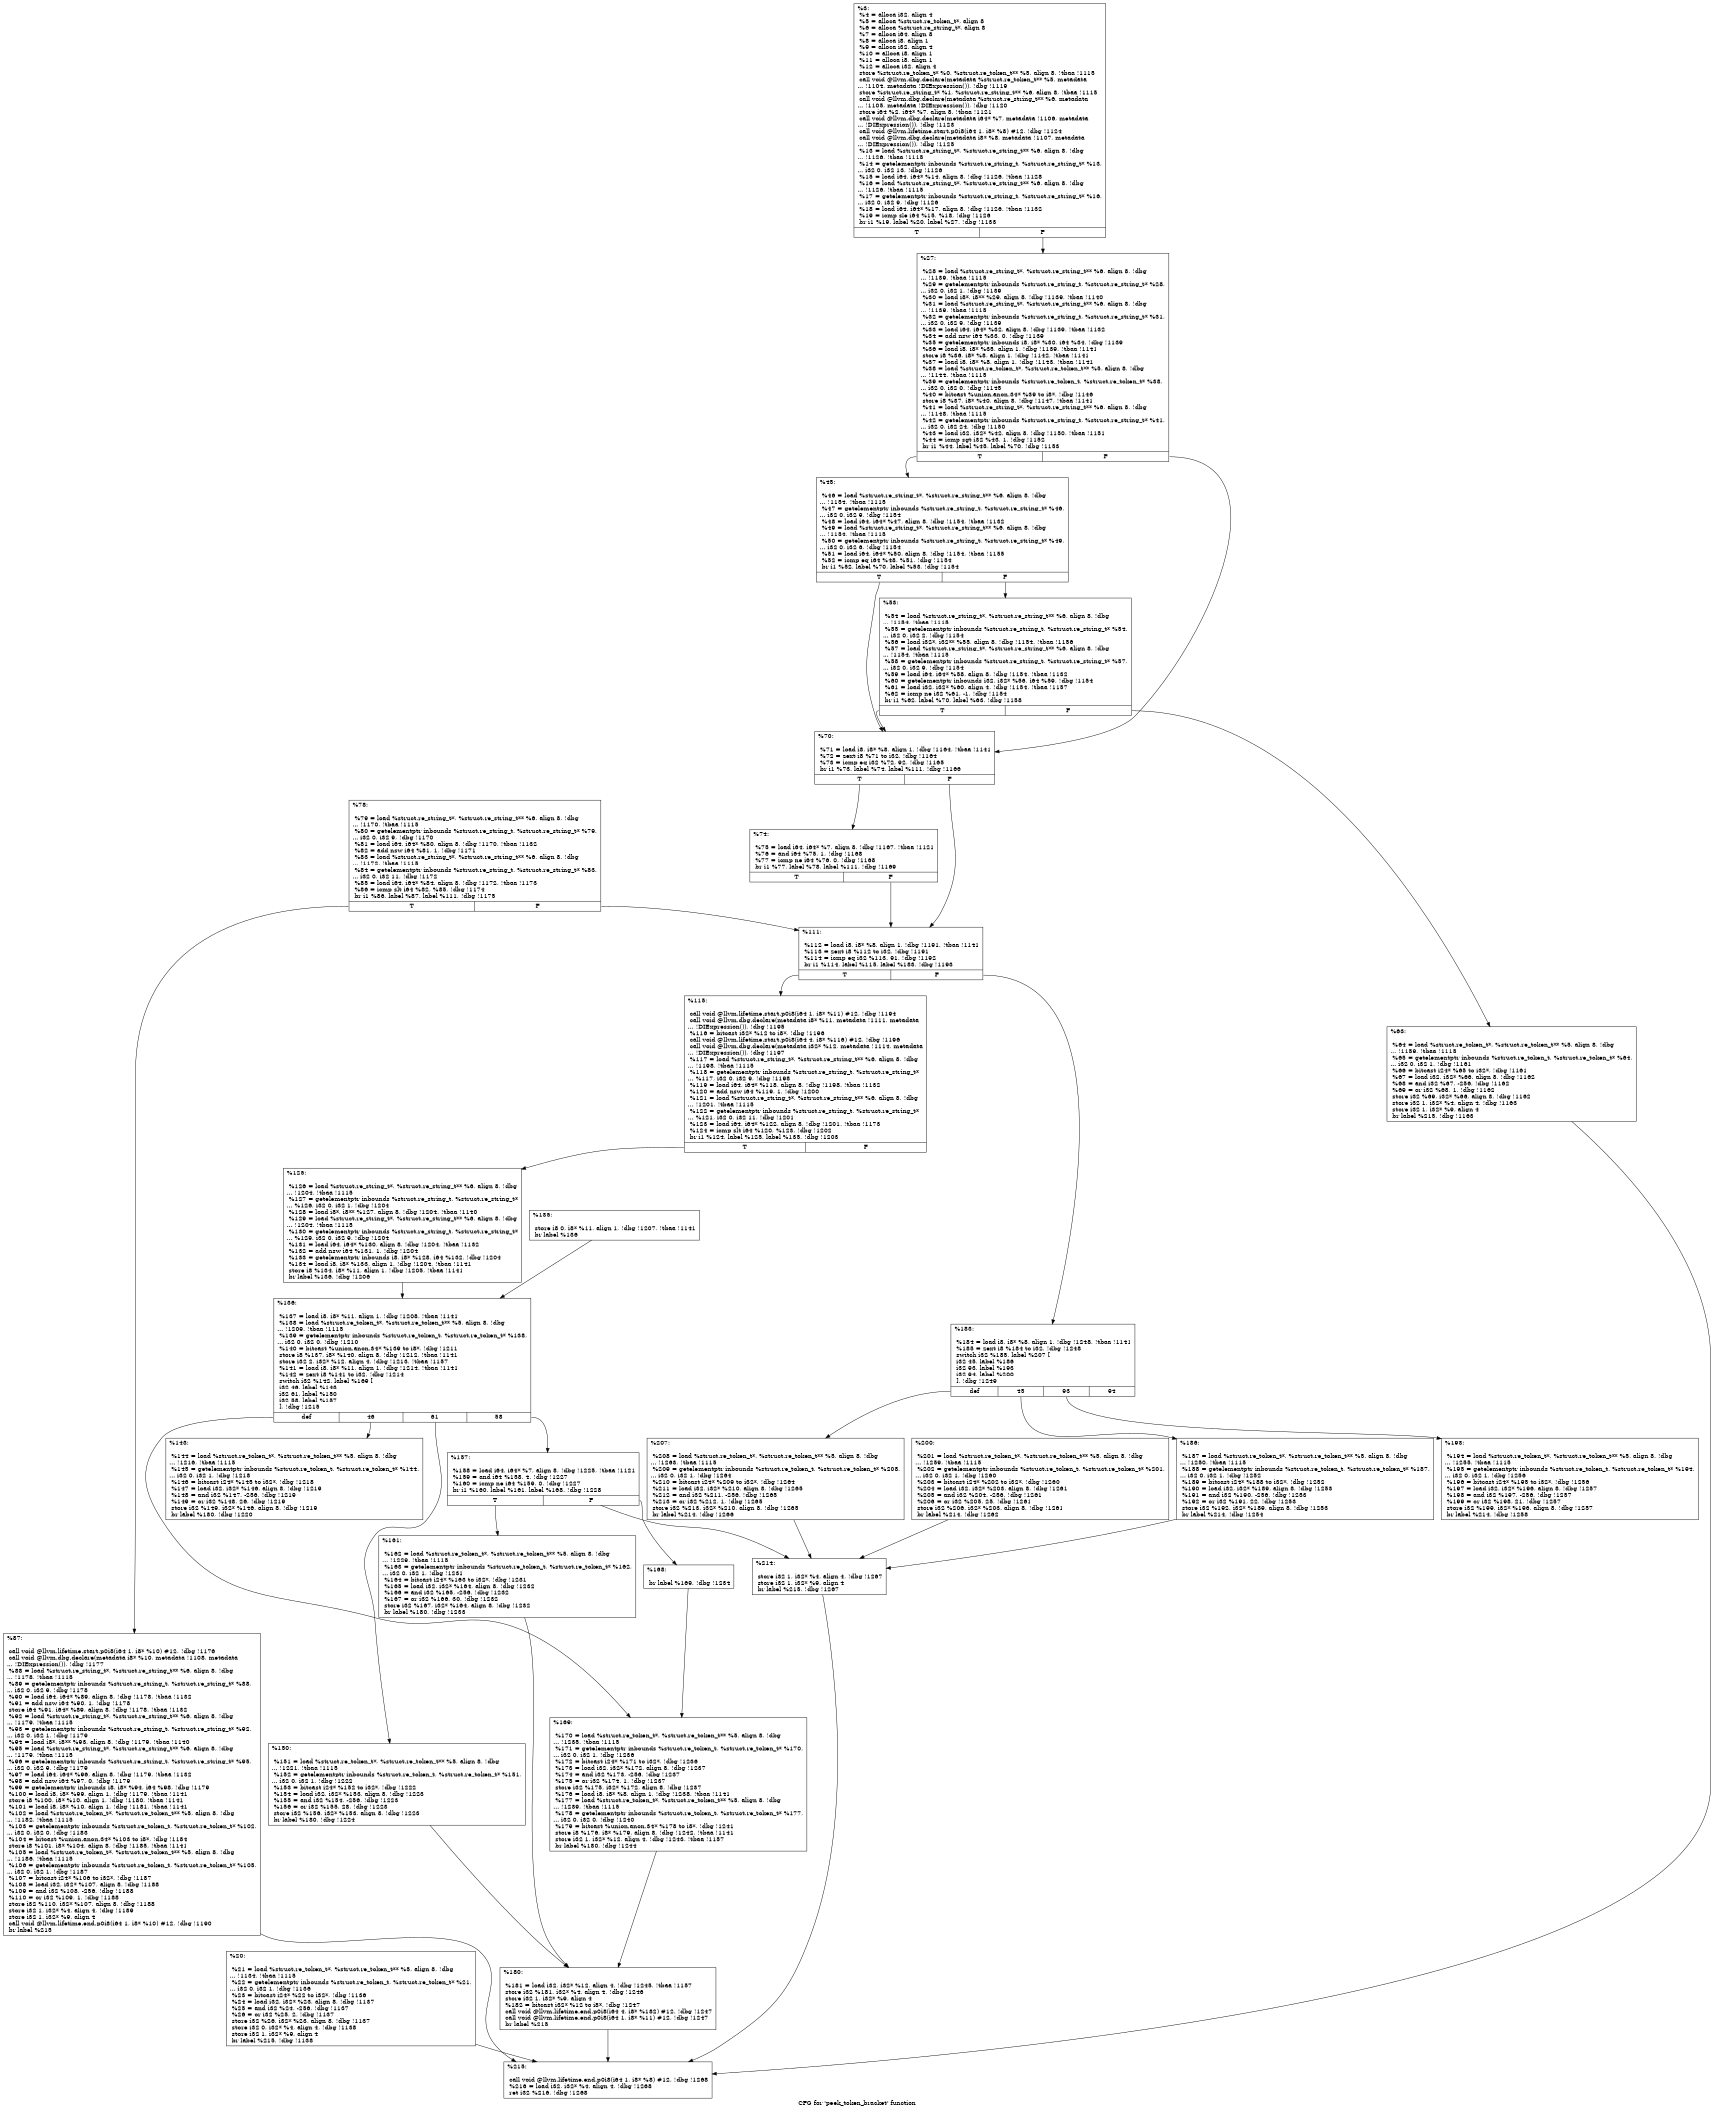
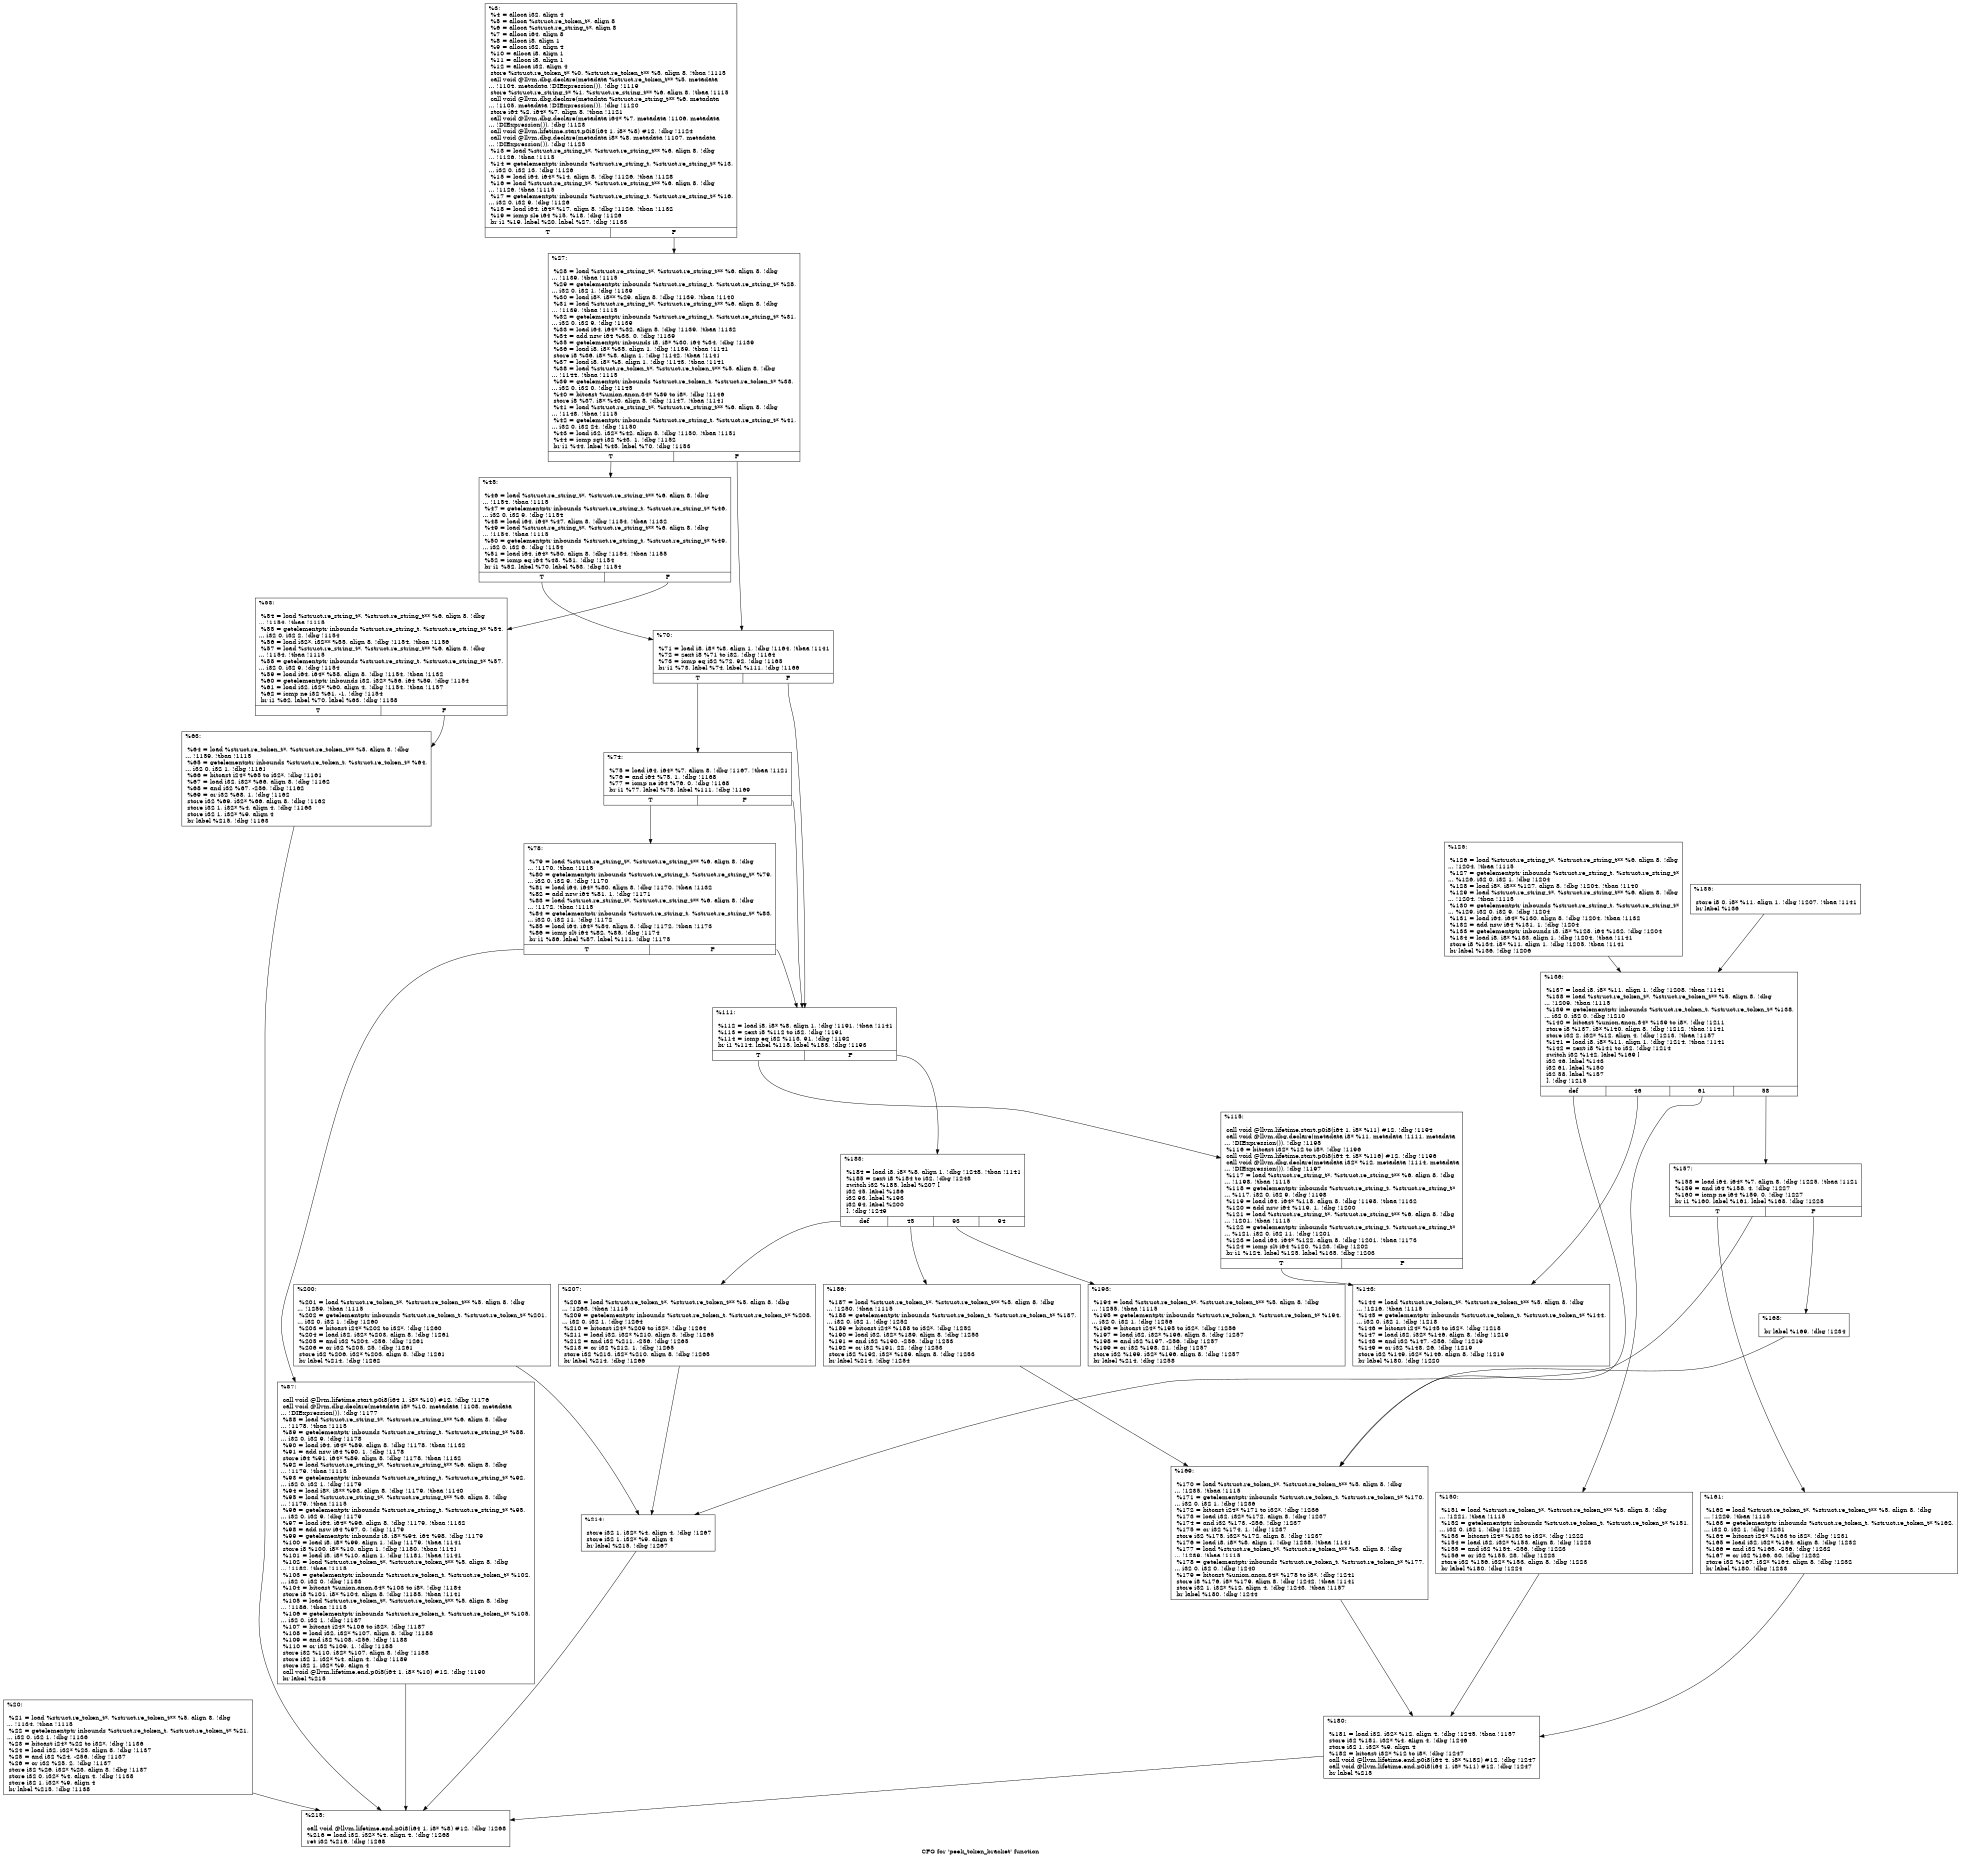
(878, 719) -> none
none -> (651, 822)
(604, 1150) -> (1313, 1281)
(1034, 1547) -> (1102, 1415)
